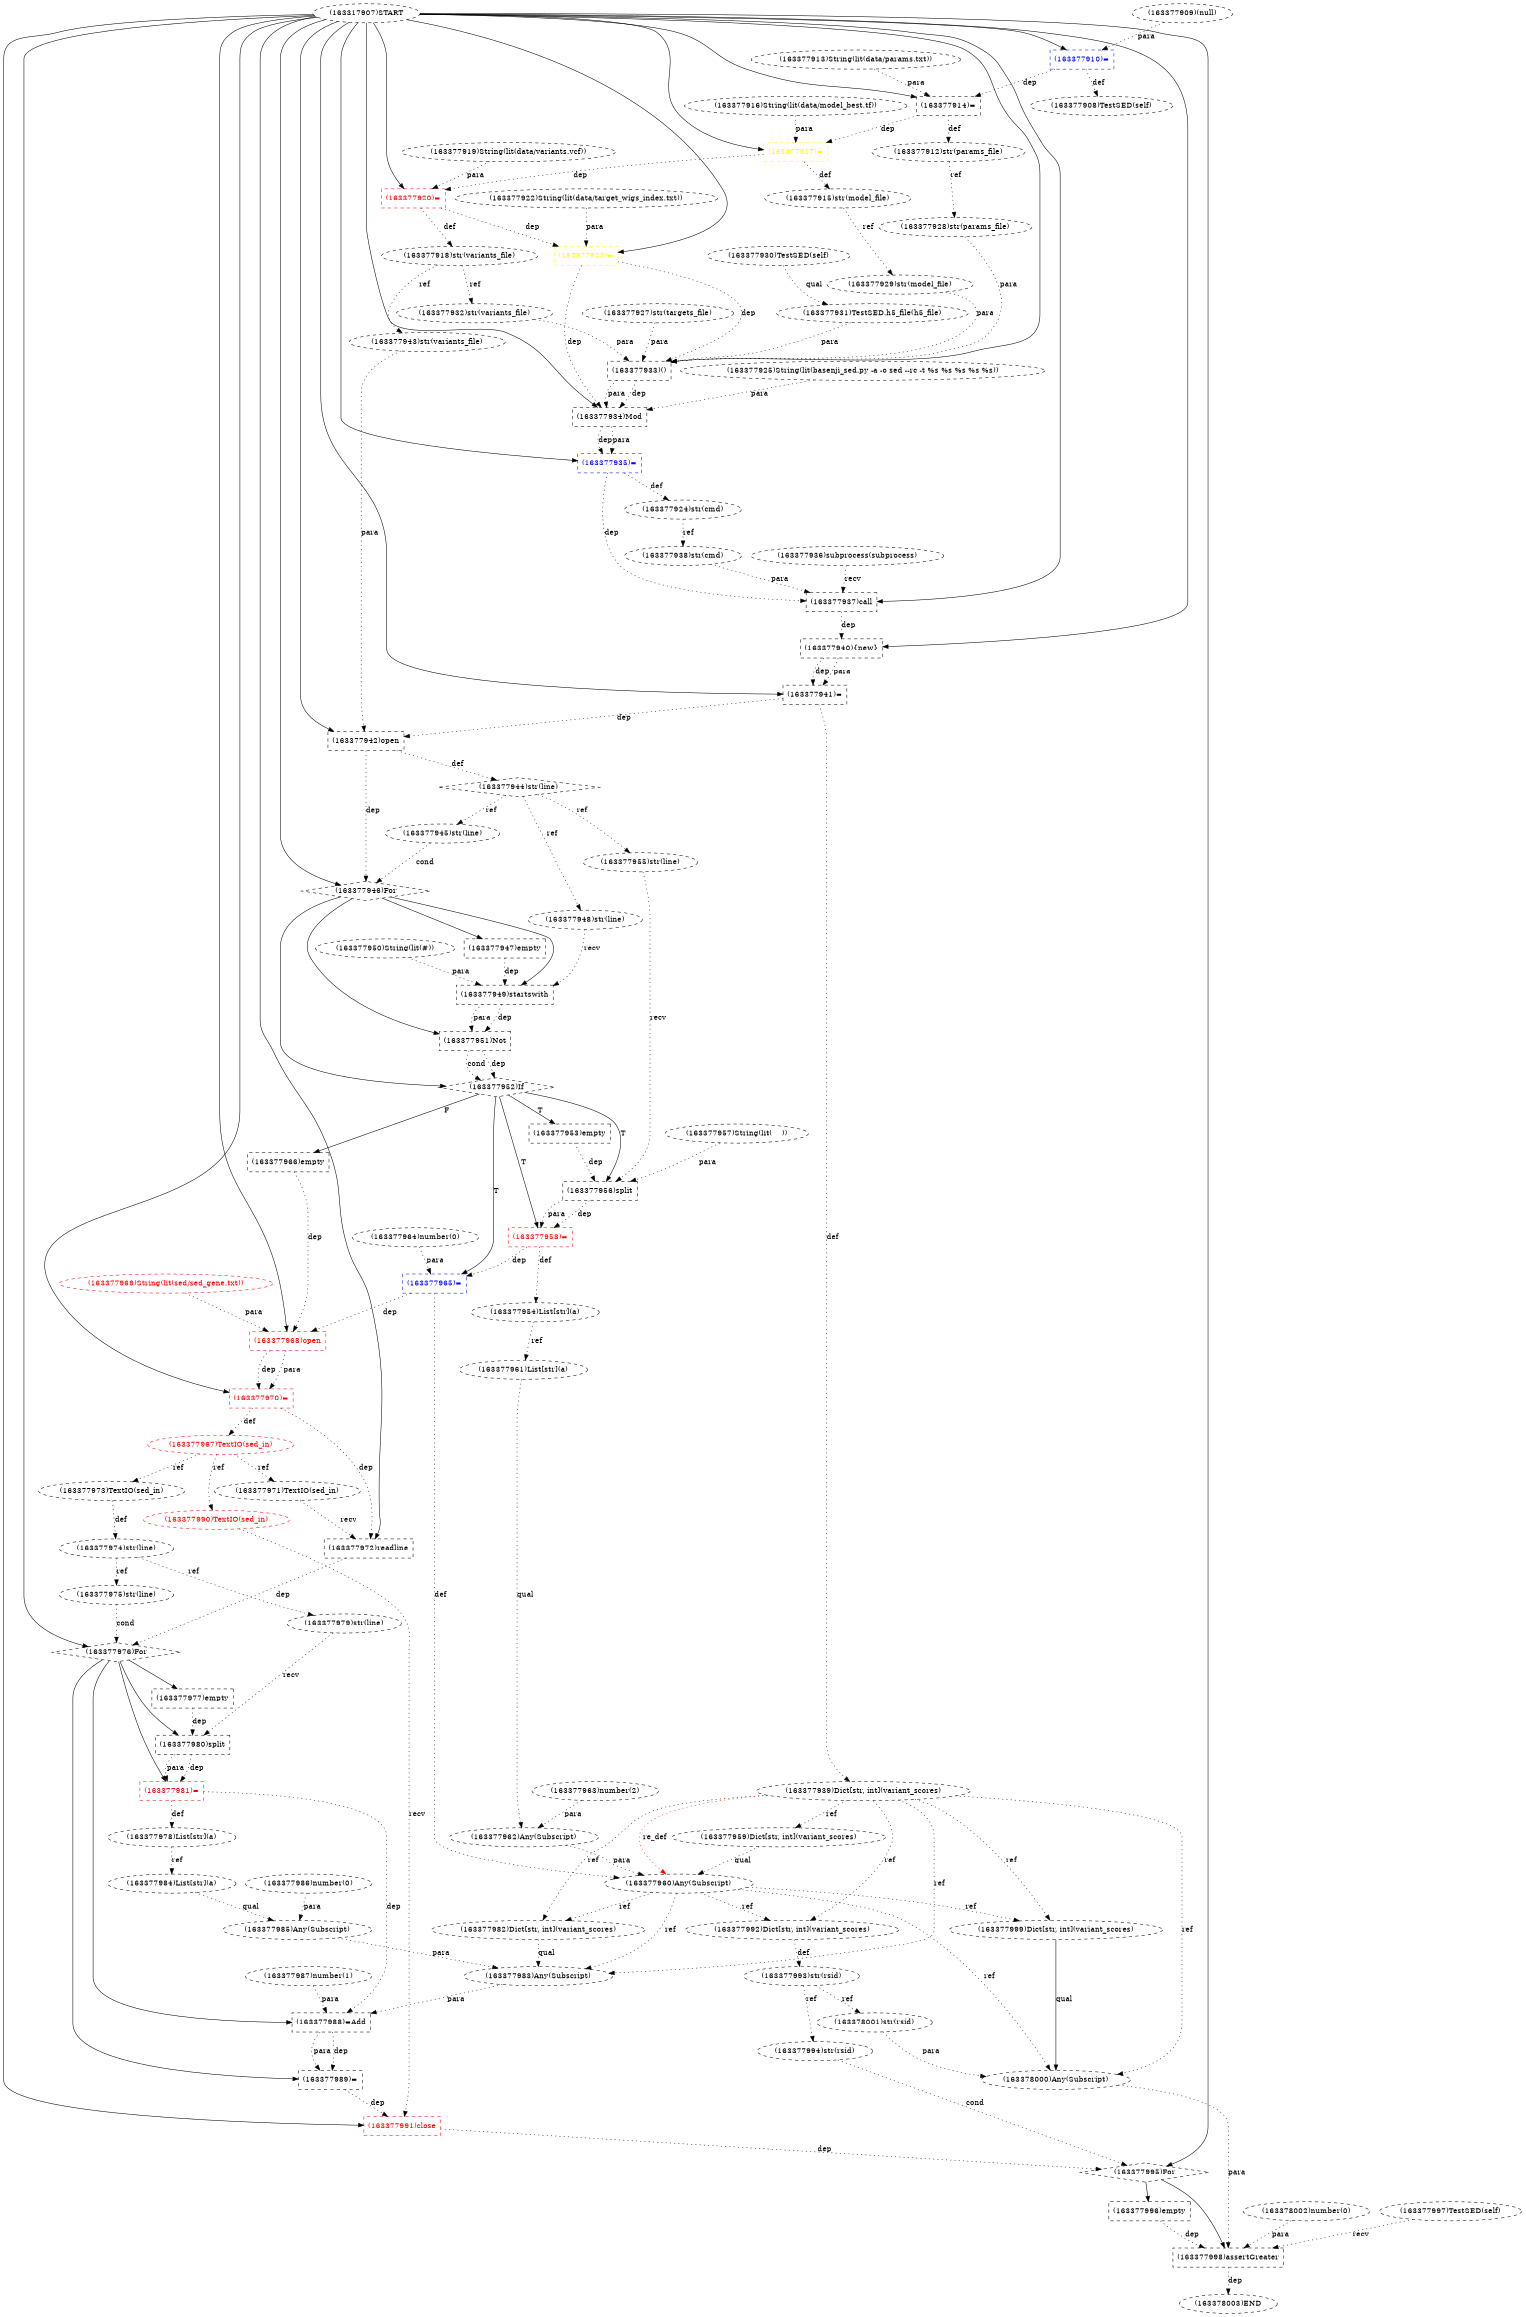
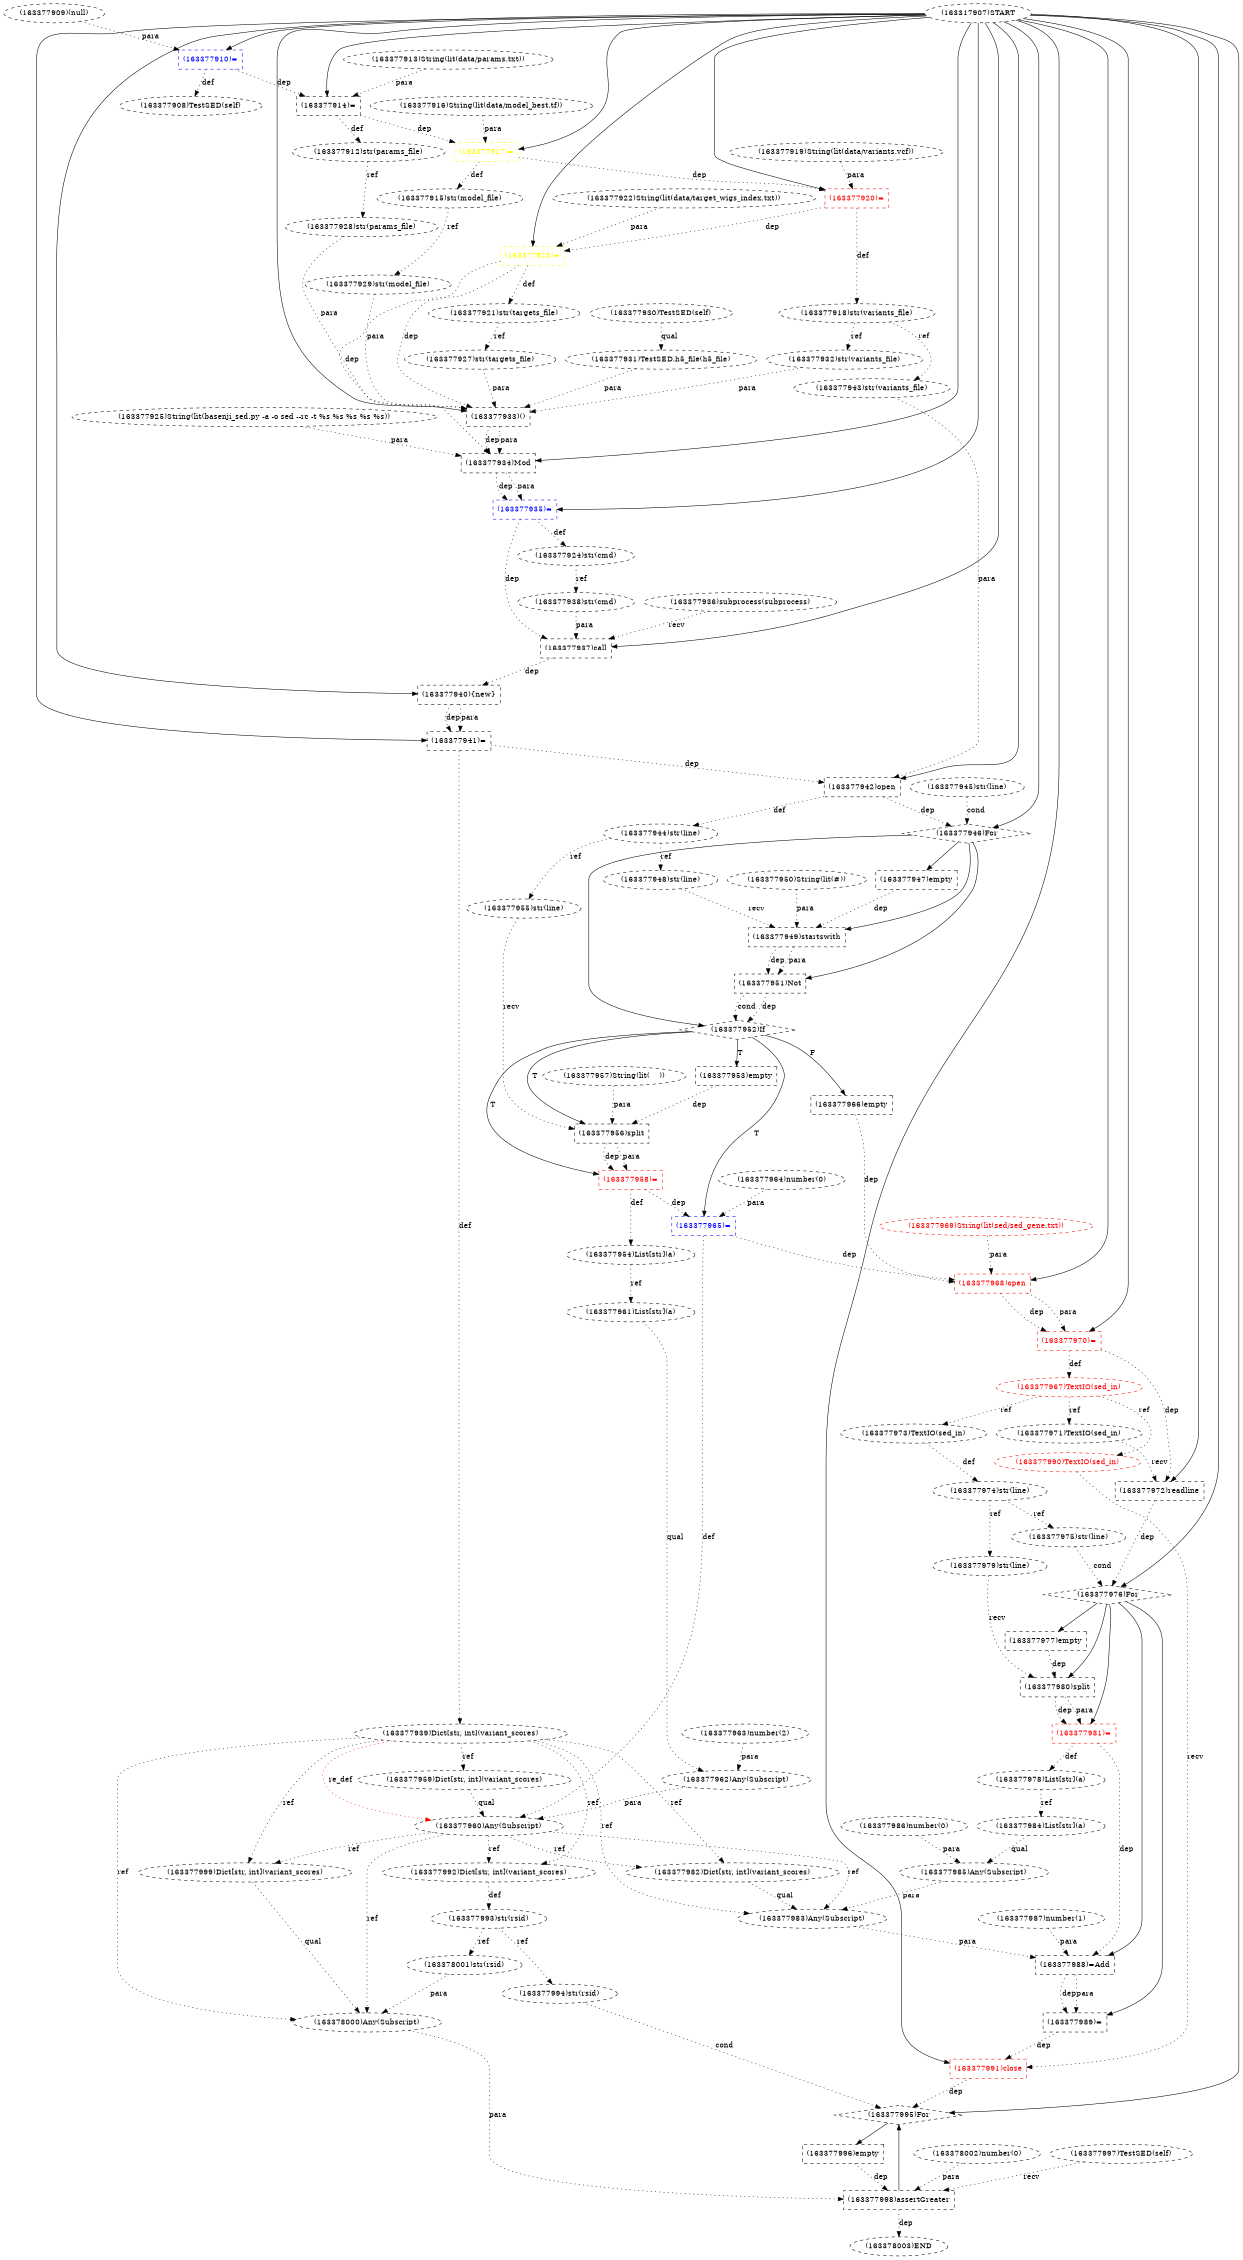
none -> (504, 313)
(519, 787) -> (661, 834)
(484, 808) -> none
(1056, 2002) -> (304, 1945)
(1198, 2205) -> (899, 2160)
